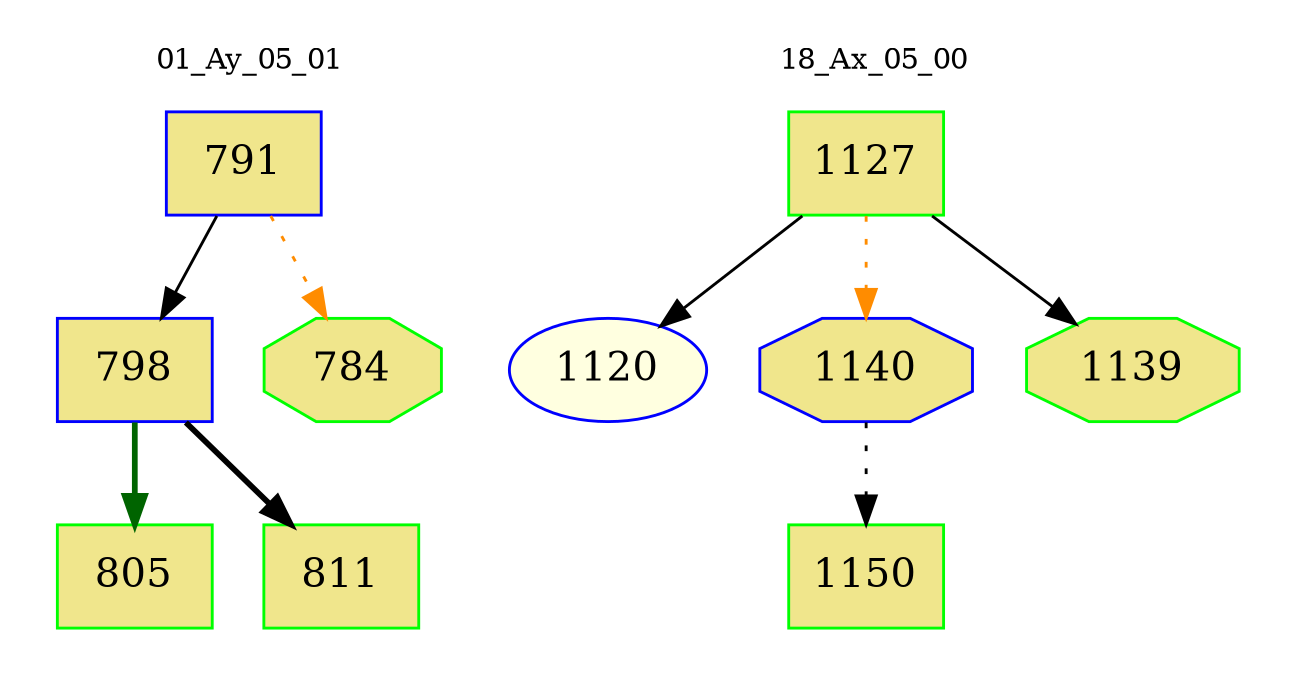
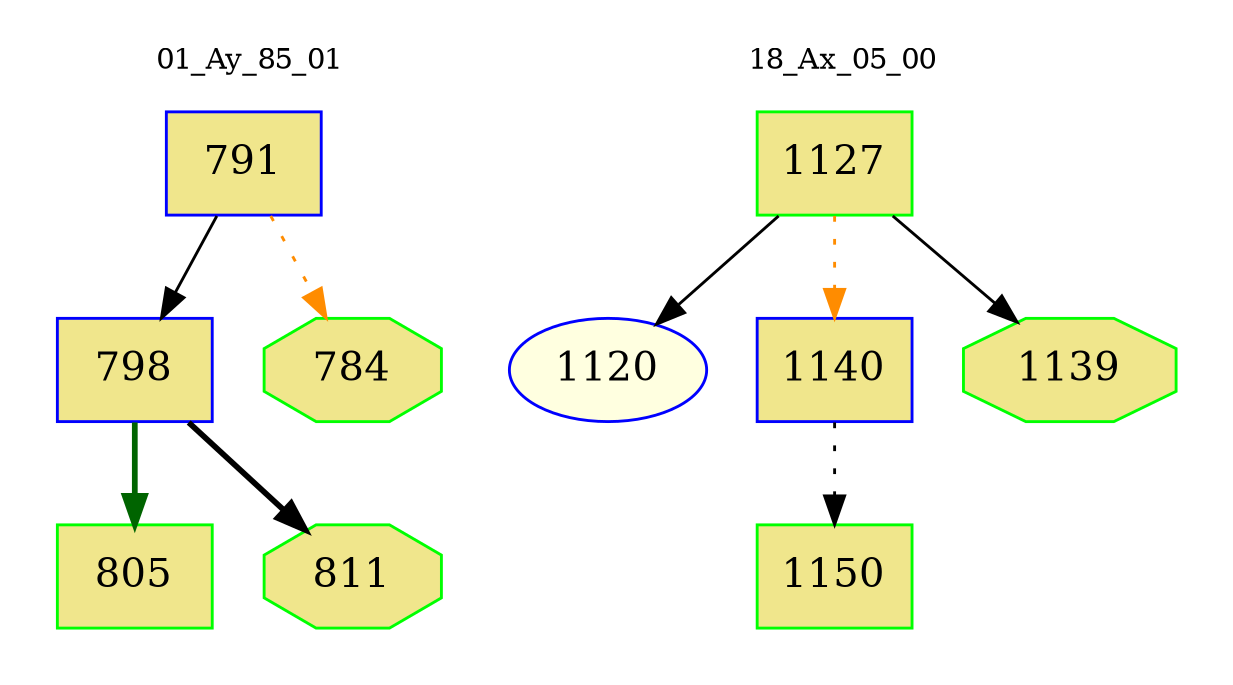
(250, 62) -> (250, 62)
(866, 370) -> (835, 370)
(341, 576) -> (353, 576)
